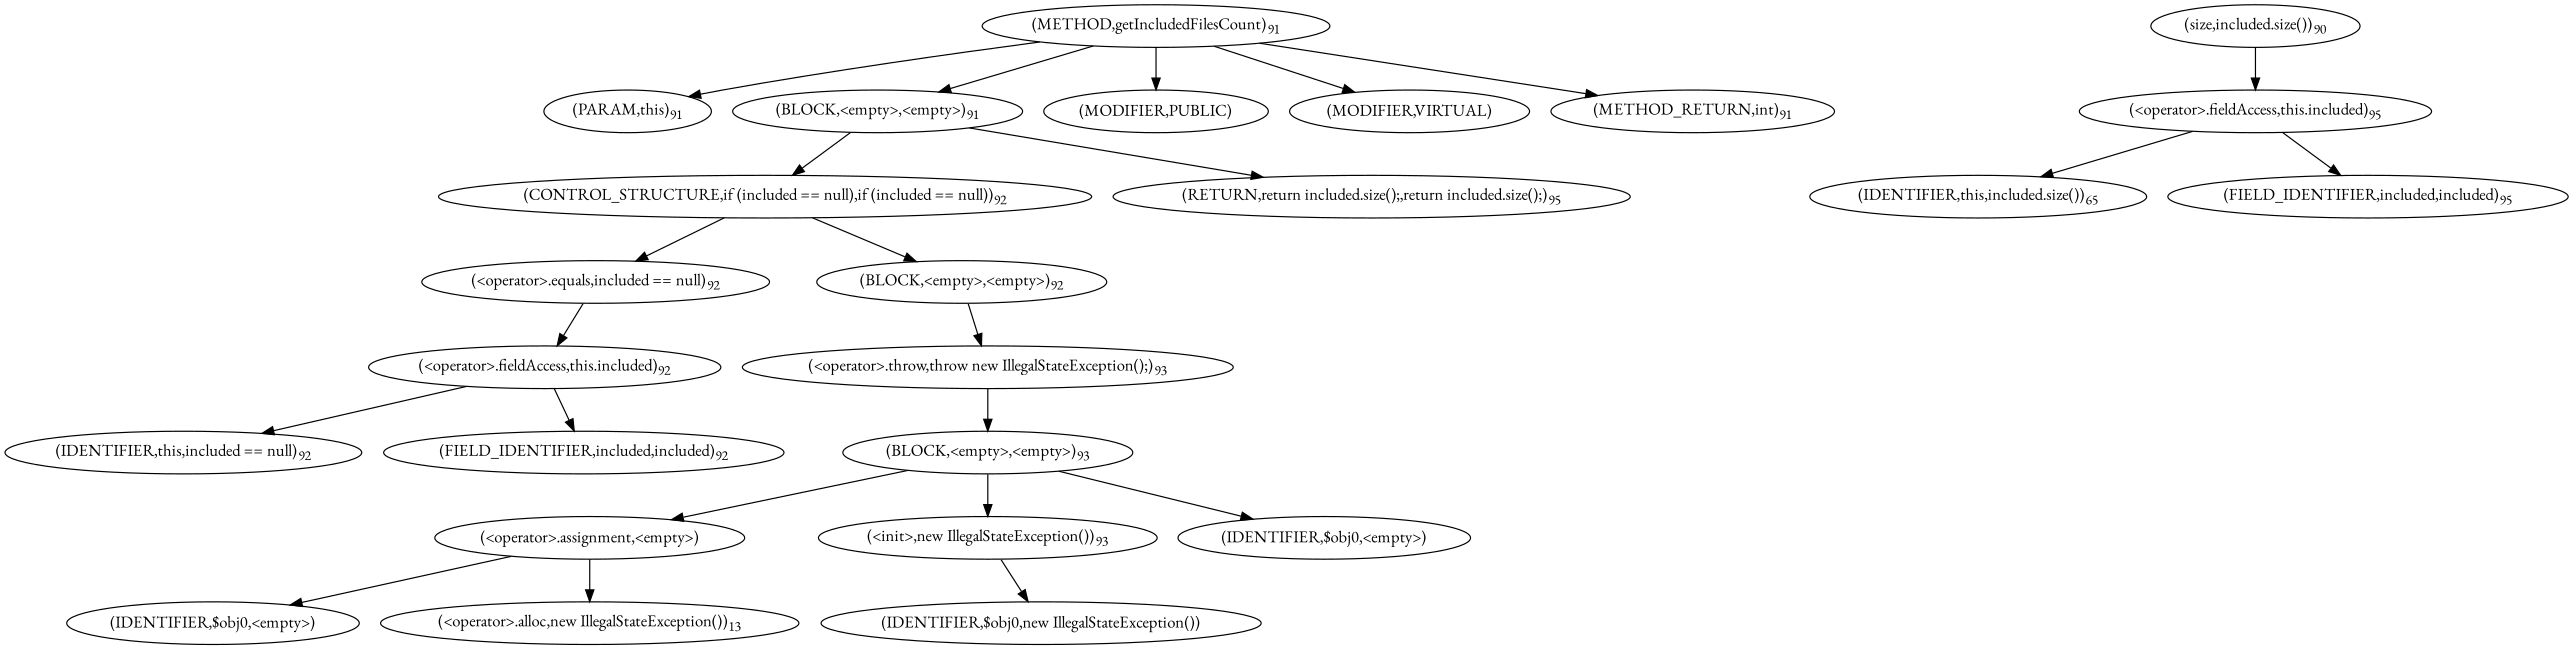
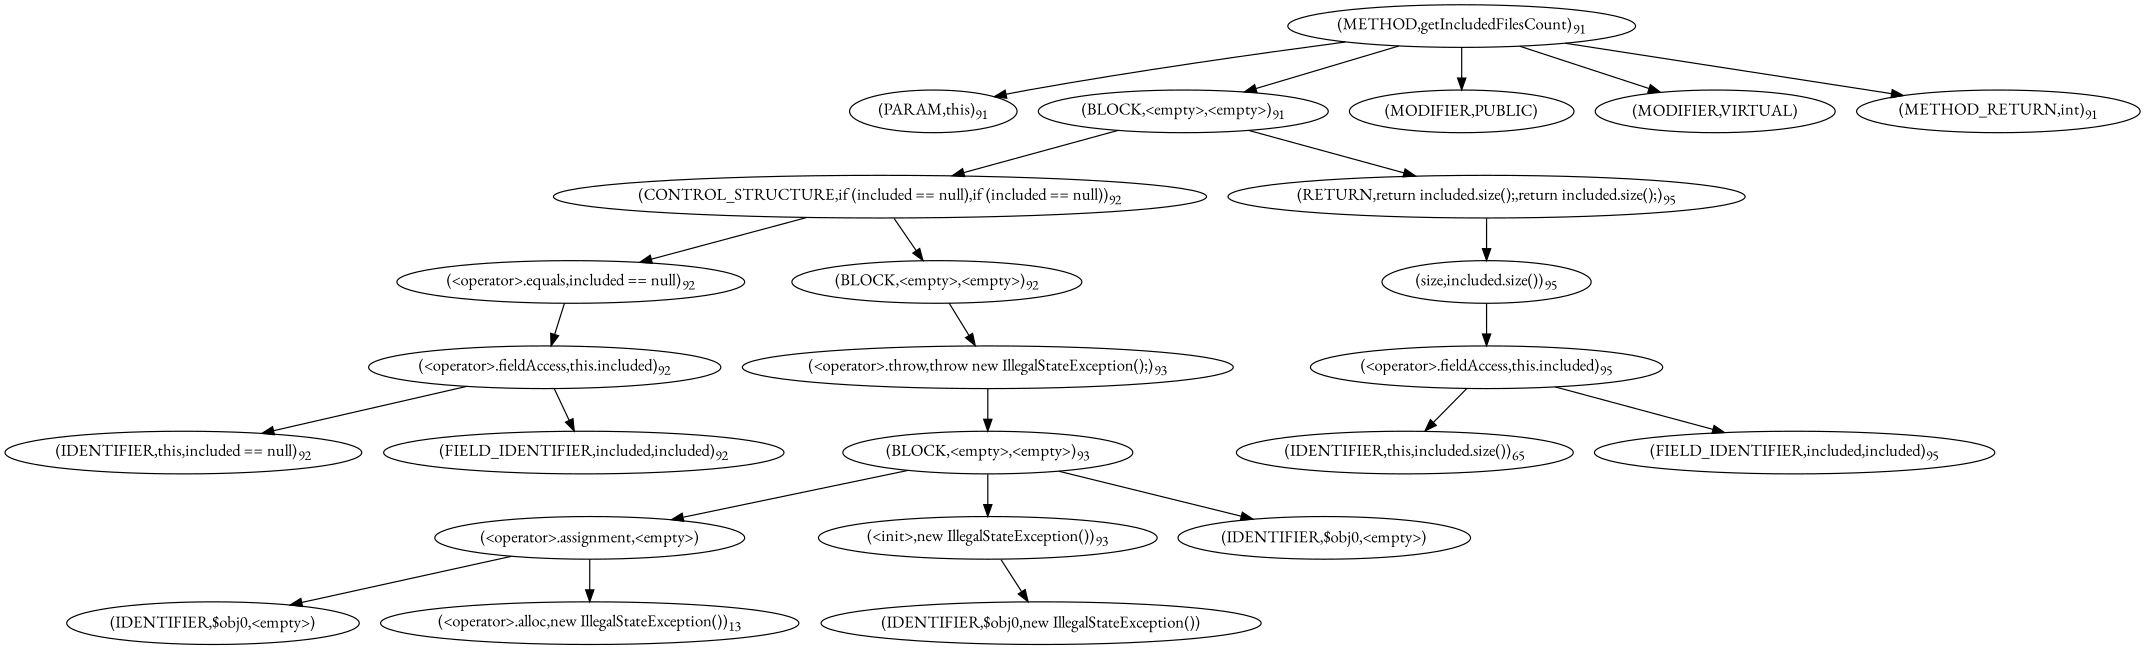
(2320, 24) -> (1551, 280)
none -> (1487, 234)
